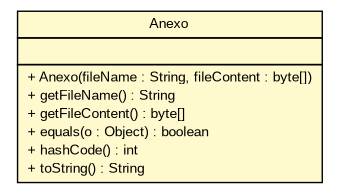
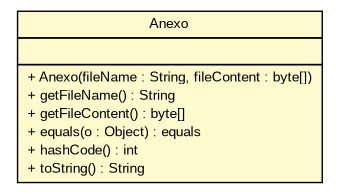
(119, 132) -> (114, 132)
